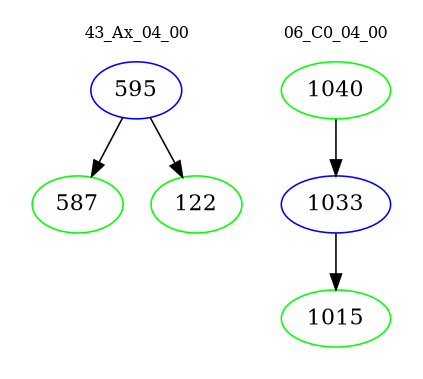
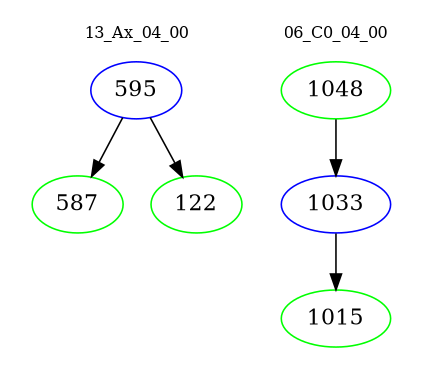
(137, 34) -> (137, 34)
(336, 90) -> (336, 90)
